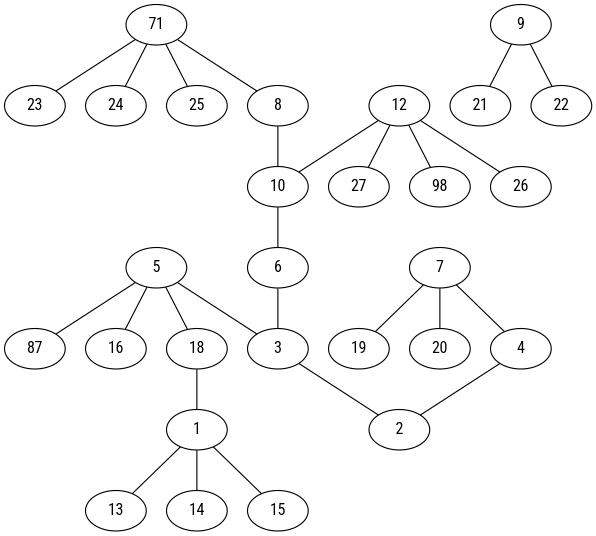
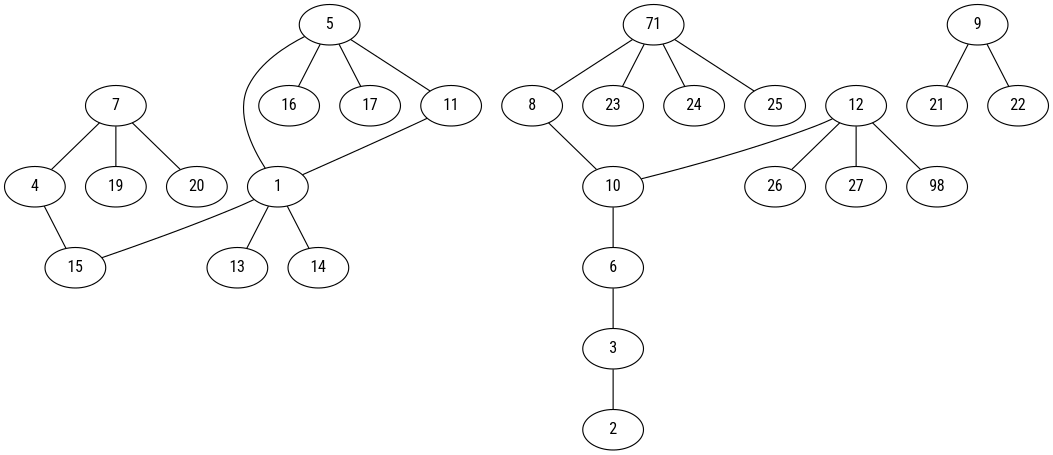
(217, 308) -> (247, 91)
(35, 349) -> (370, 106)
(197, 349) -> (451, 106)
(460, 389) -> (55, 227)
